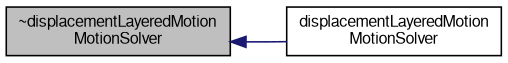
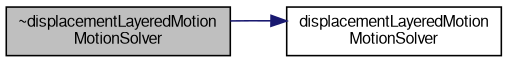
(266, 42) -> (251, 21)
